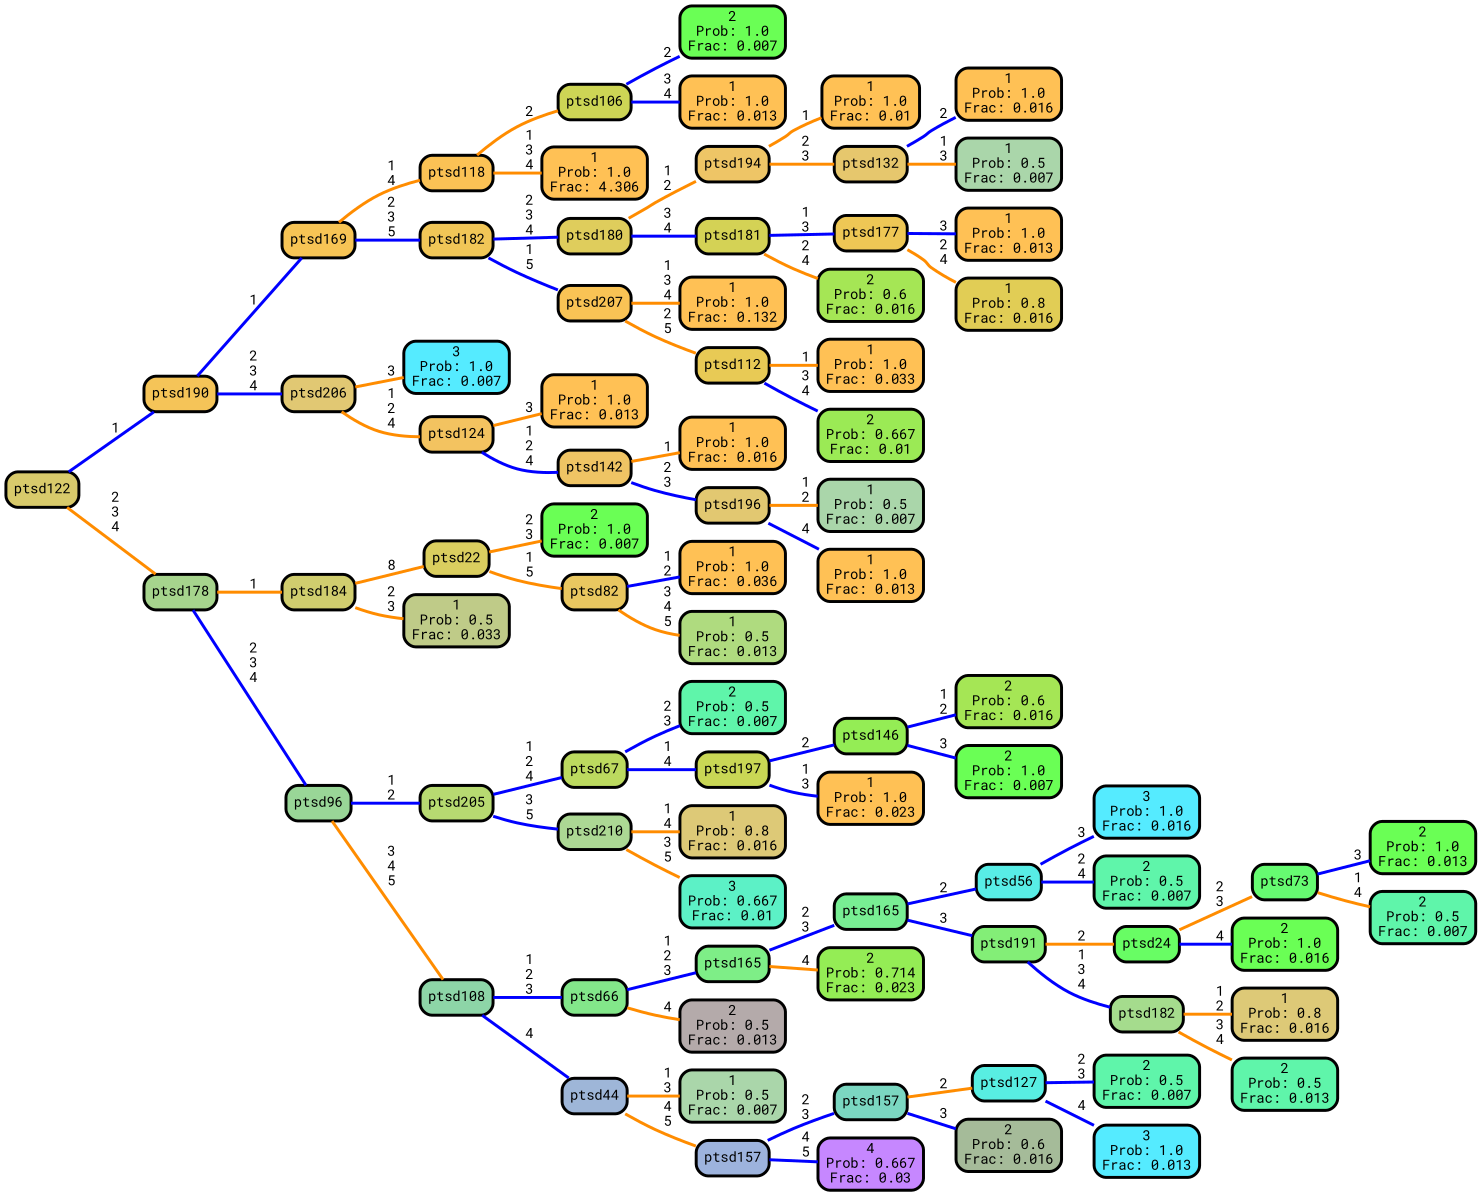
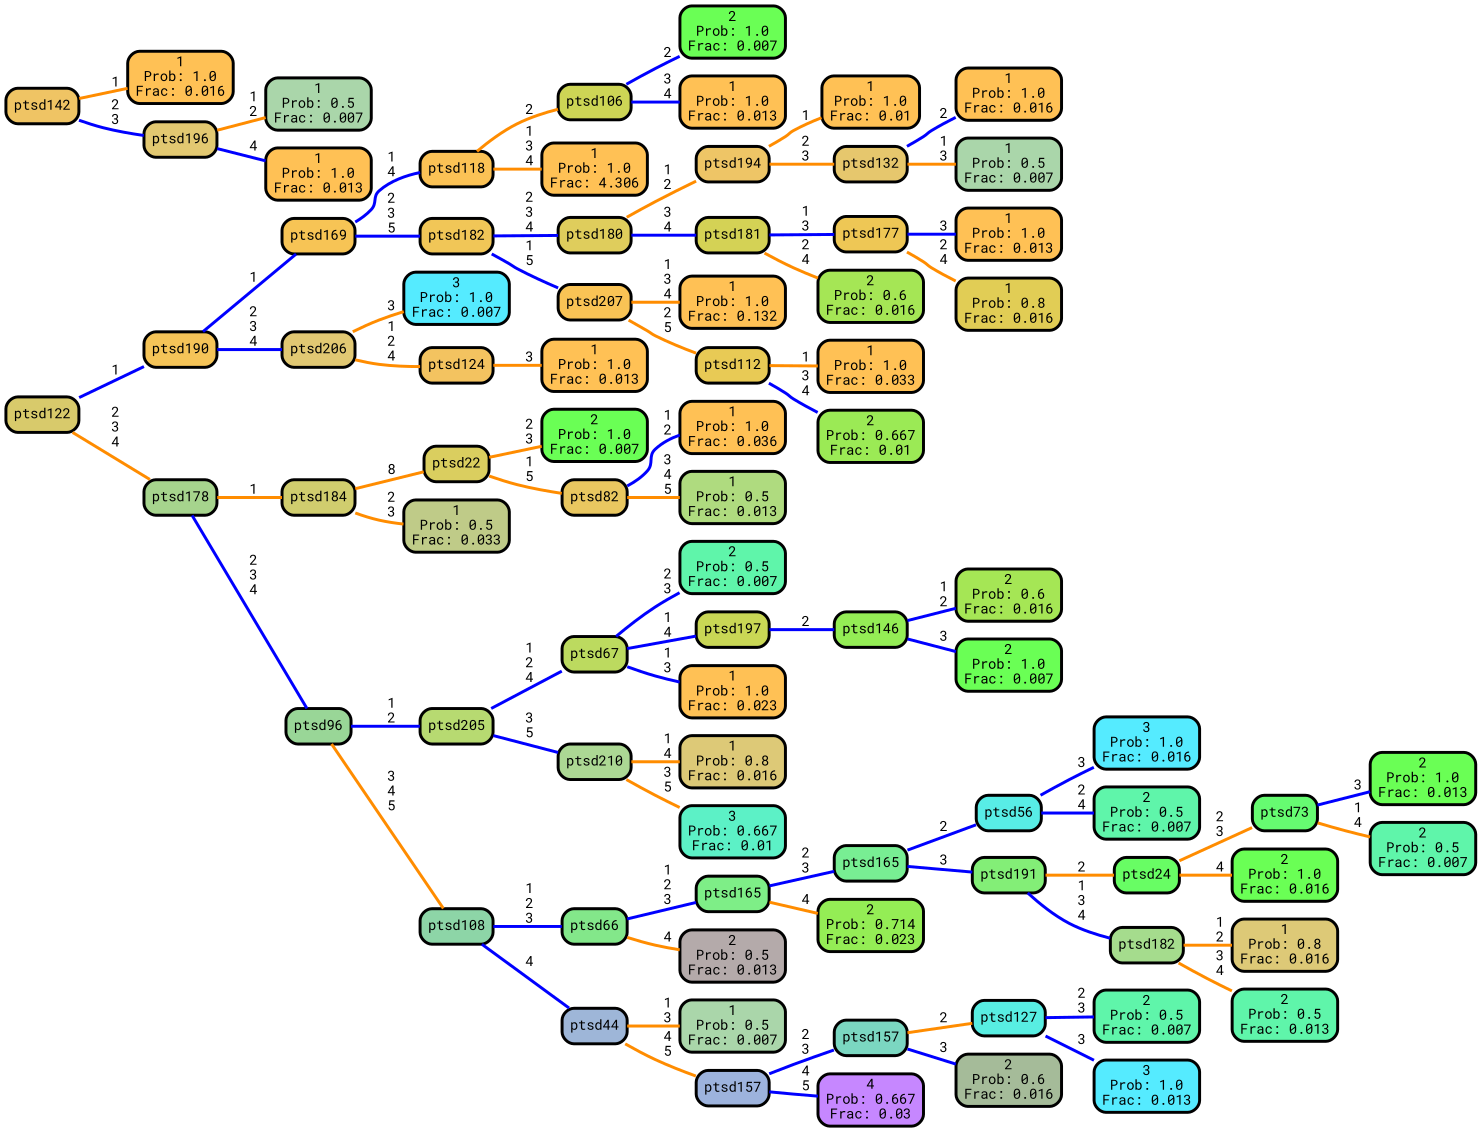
(377, 196) -> (381, 190)
(518, 469) -> none
(793, 792) -> (653, 675)
(1206, 944) -> (1206, 875)
(1078, 1106) -> (1078, 1040)
